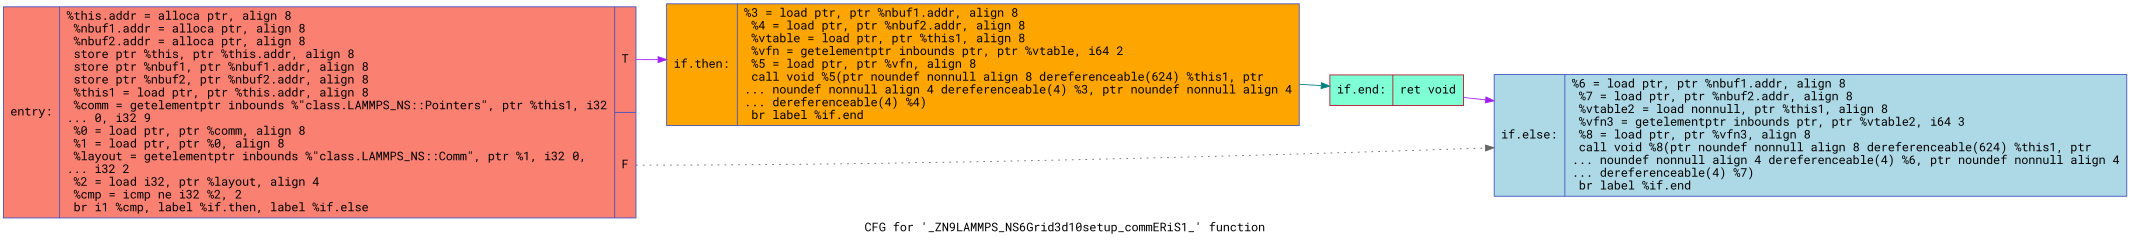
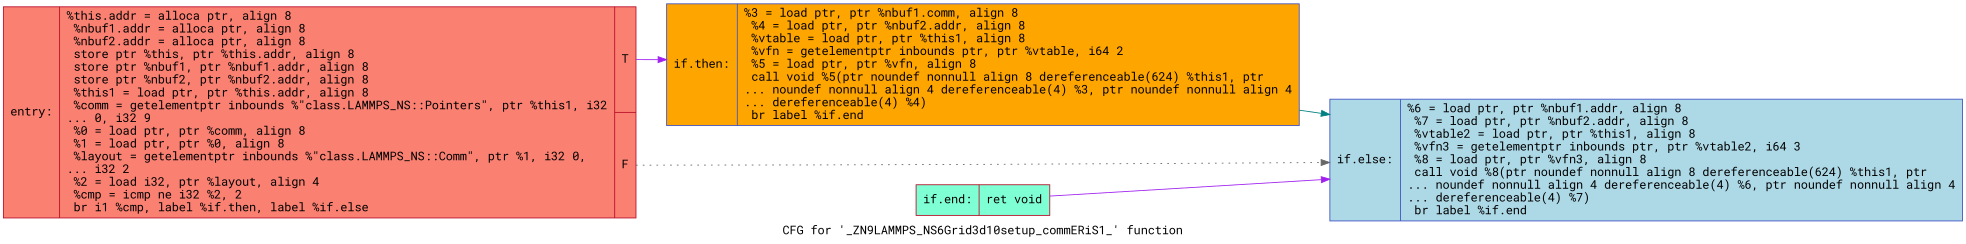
(881, 13) -> (881, 13)
(1310, 85) -> (1310, 112)
(1730, 109) -> (1552, 134)
(320, 112) -> (320, 112)
